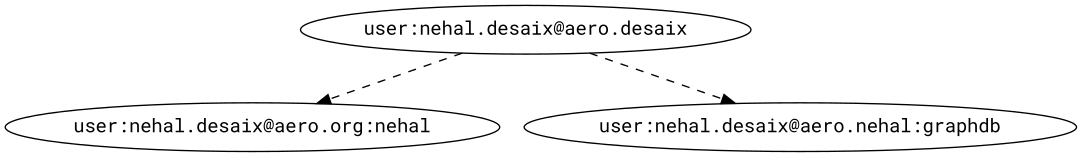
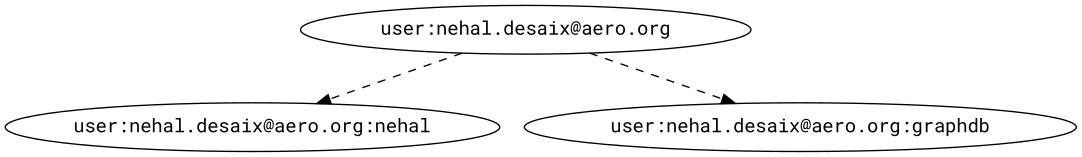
(526, 30) -> (526, 30)
(800, 127) -> (800, 127)
